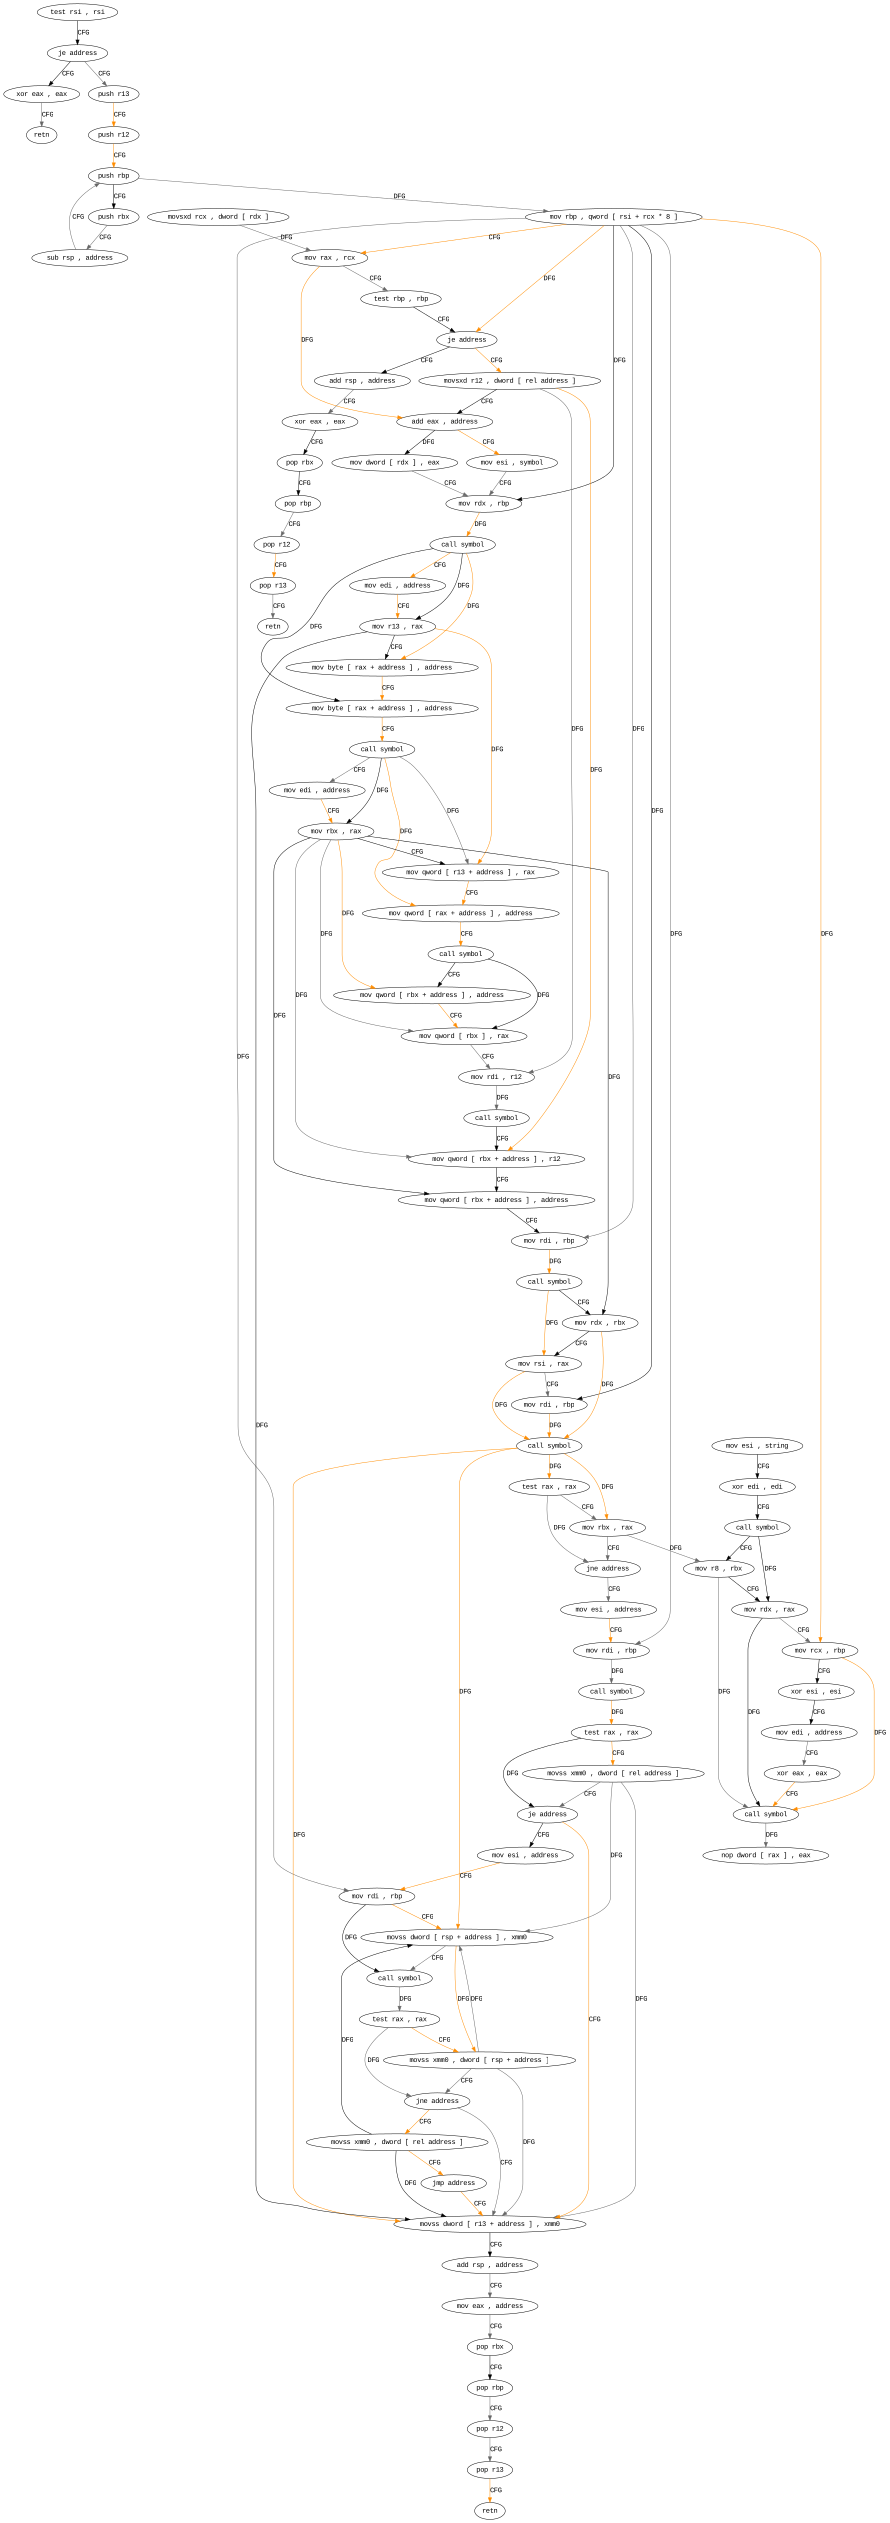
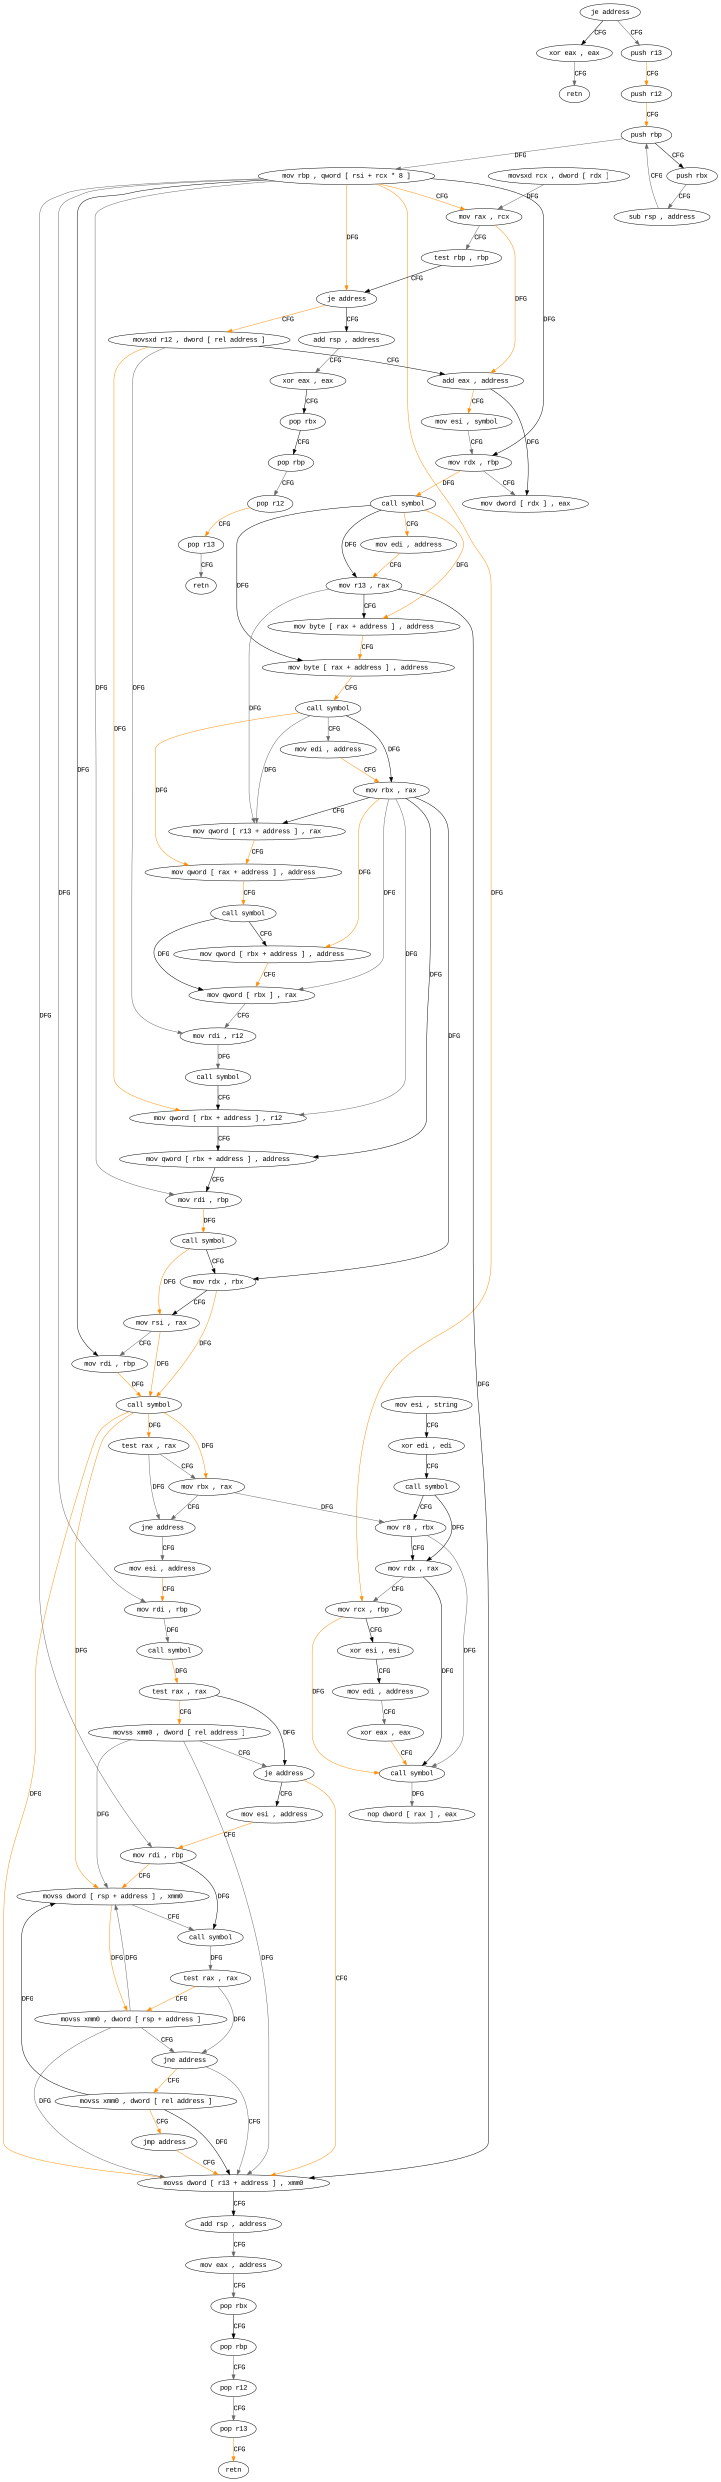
(77, 12) -> none
(438, 483) -> (498, 482)
(491, 727) -> (249, 680)
